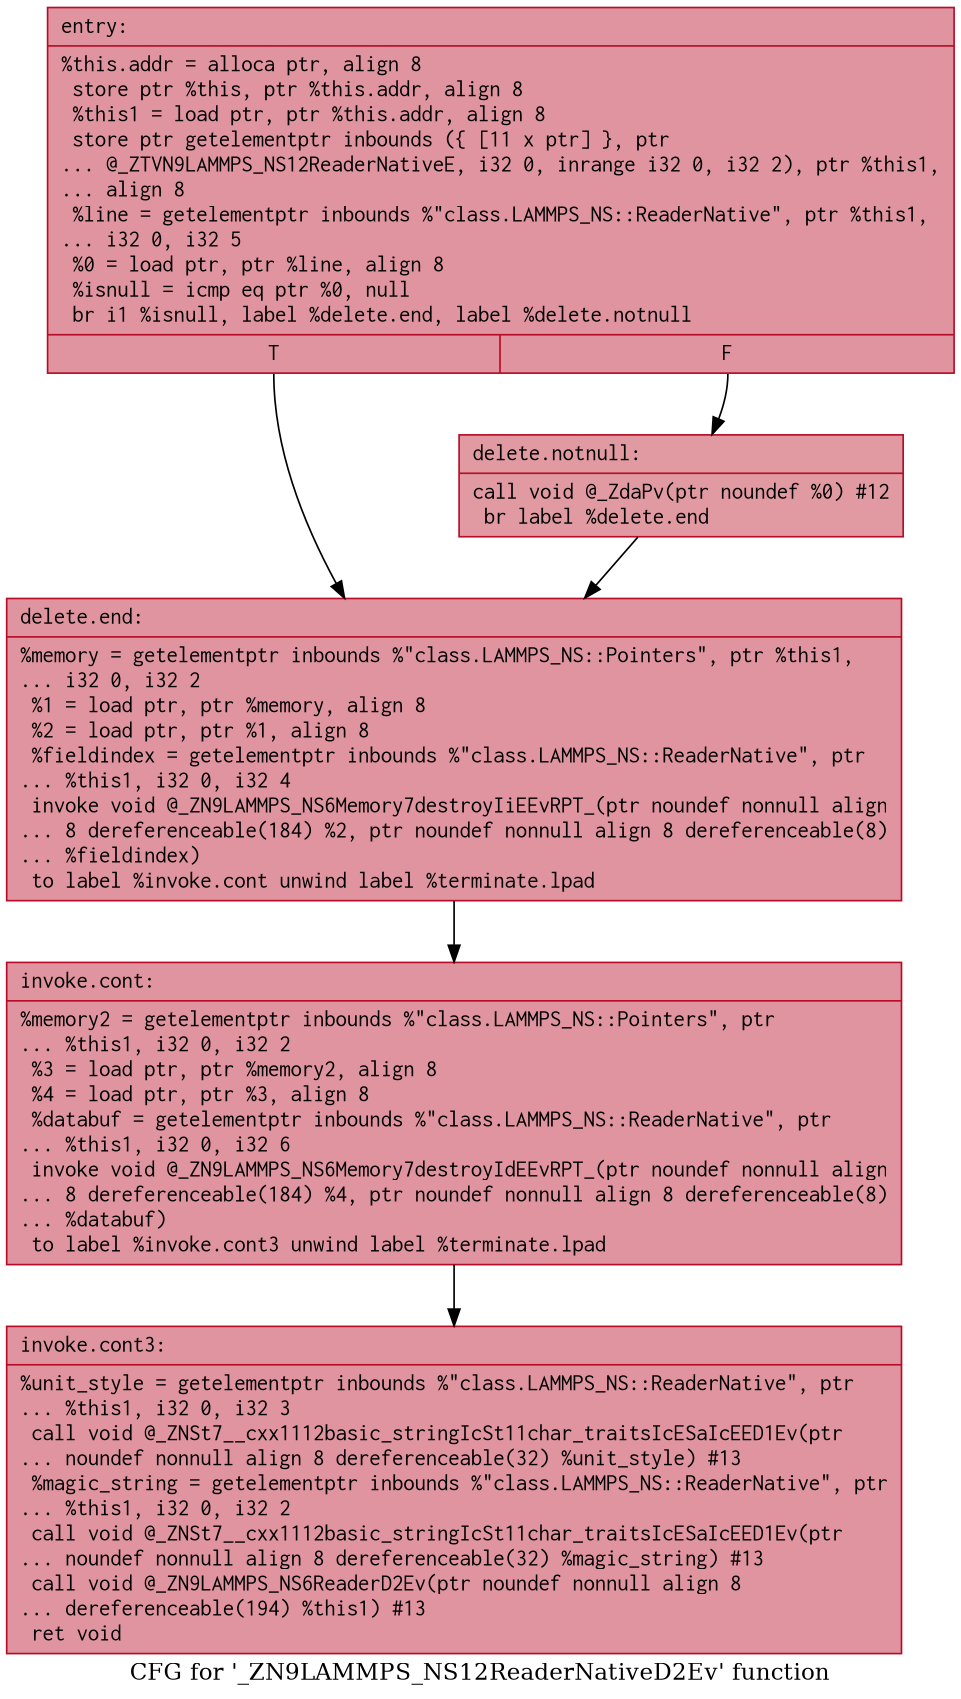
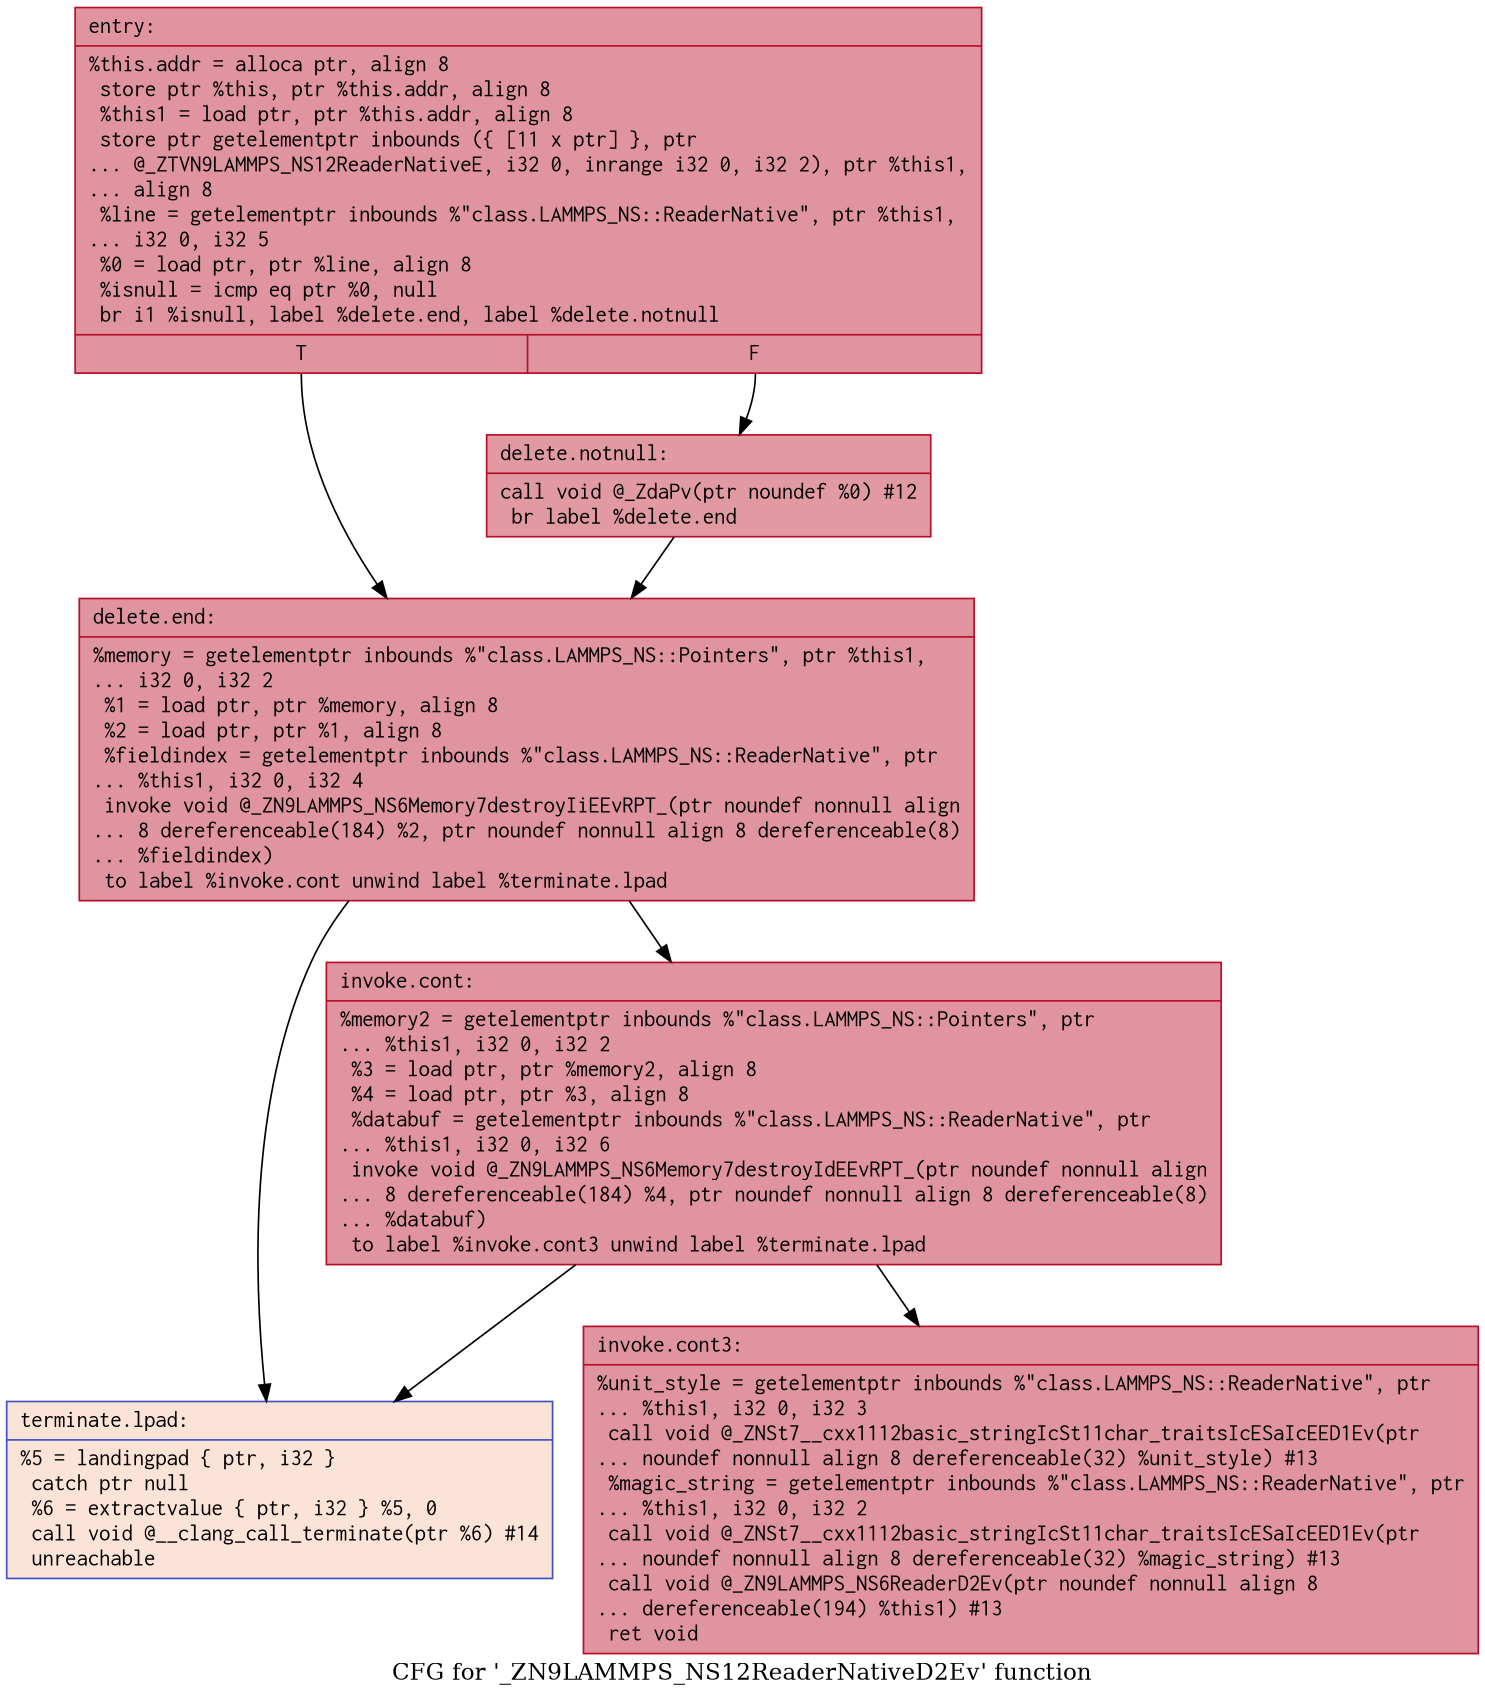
none -> (280, 1490)
